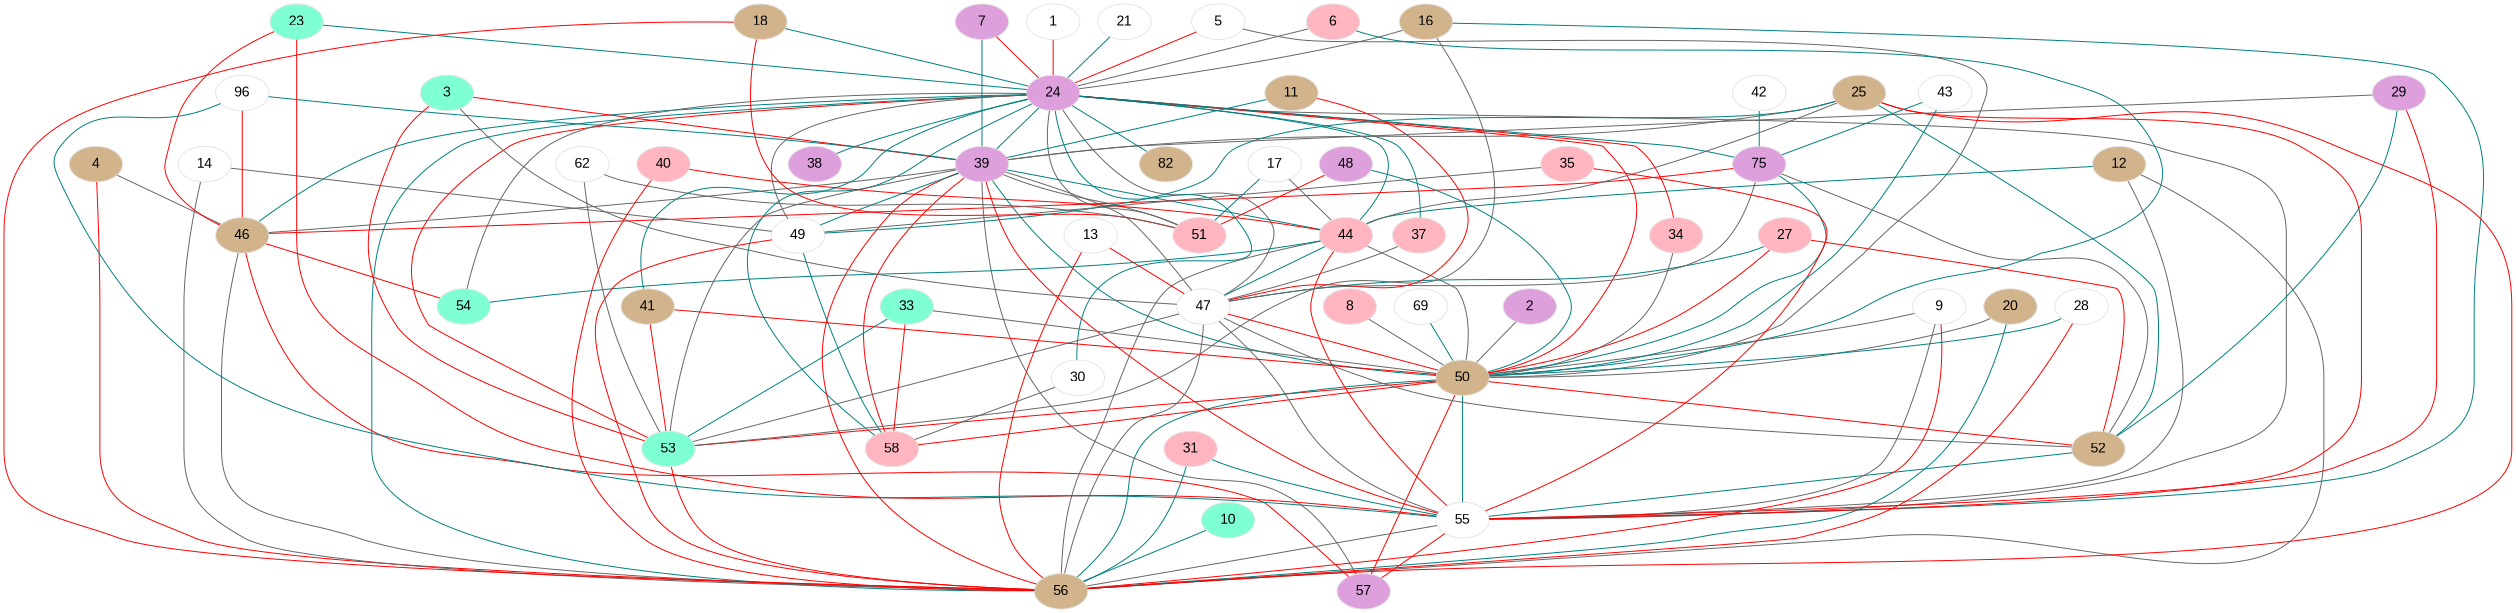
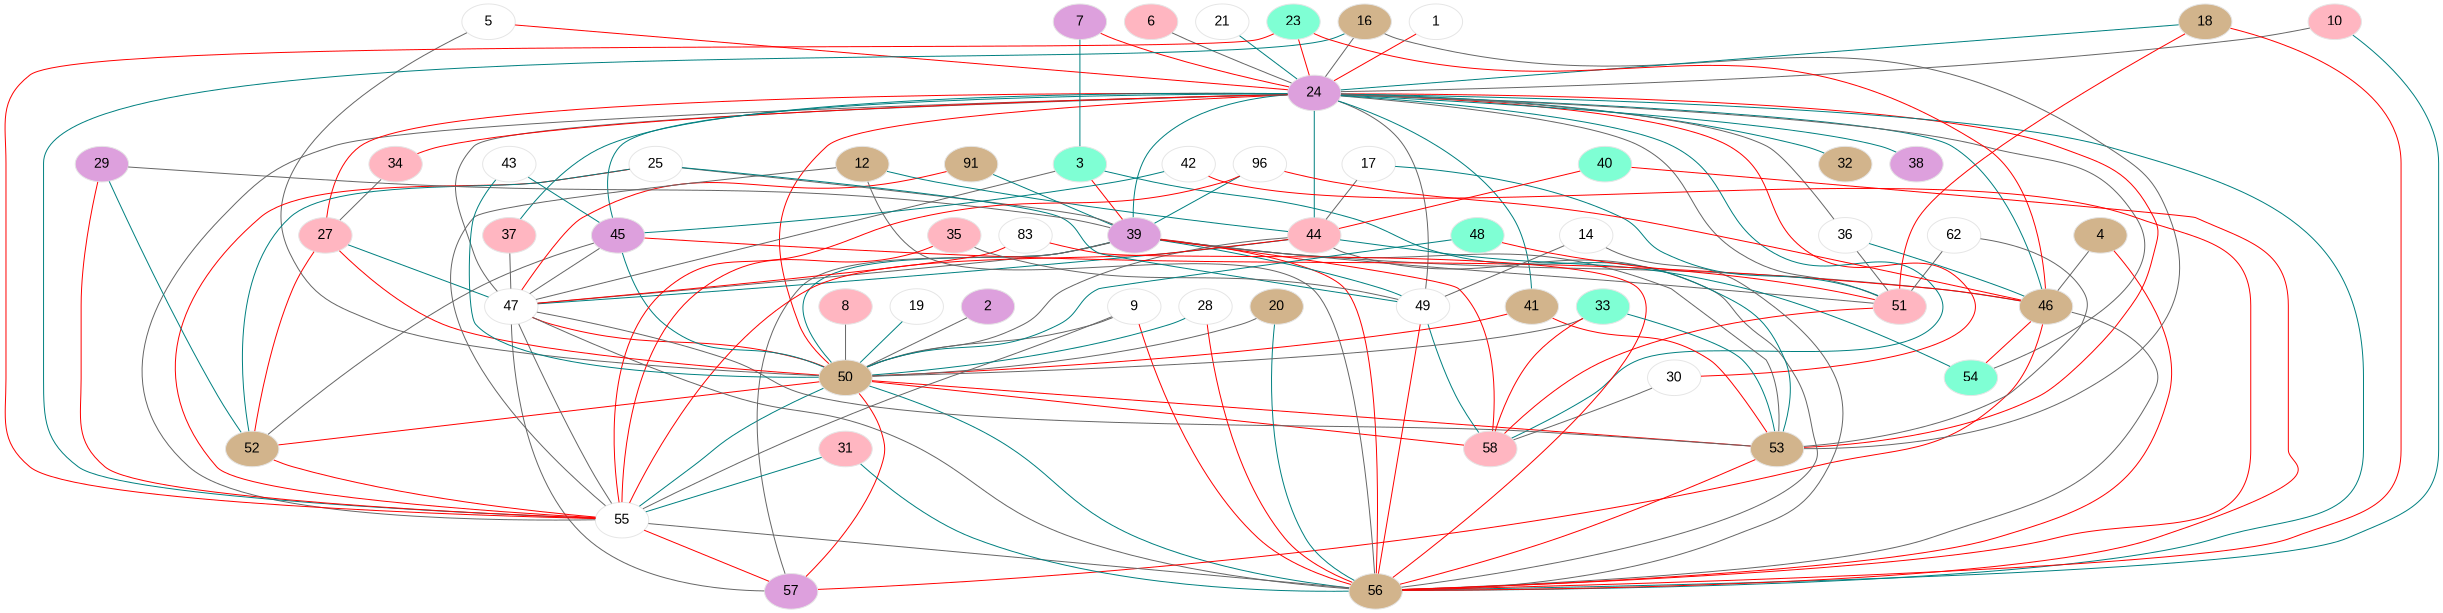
(675, 57) -> (1304, 57)
(982, 69) -> (1080, 88)
none -> (1851, 73)
(1291, 93) -> (971, 164)
(1859, 93) -> (656, 164)
(2100, 94) -> none
none -> (781, 99)
(664, 164) -> (1605, 164)
(1166, 164) -> (1845, 164)
(1346, 164) -> (1477, 235)
(1759, 164) -> (618, 235)
(1558, 191) -> none
(1203, 207) -> none
(1245, 234) -> (1792, 238)
(1091, 235) -> (1025, 235)
none -> (1845, 235)
(1421, 307) -> (917, 307)
(1624, 333) -> (360, 200)
none -> (1676, 336)
(408, 338) -> (1397, 236)
(1178, 390) -> none
(1640, 422) -> (579, 530)
(668, 449) -> (1777, 449)
(1781, 485) -> (433, 497)
(716, 490) -> (858, 236)
(1228, 520) -> (2335, 22)
(2245, 546) -> (2247, 280)
